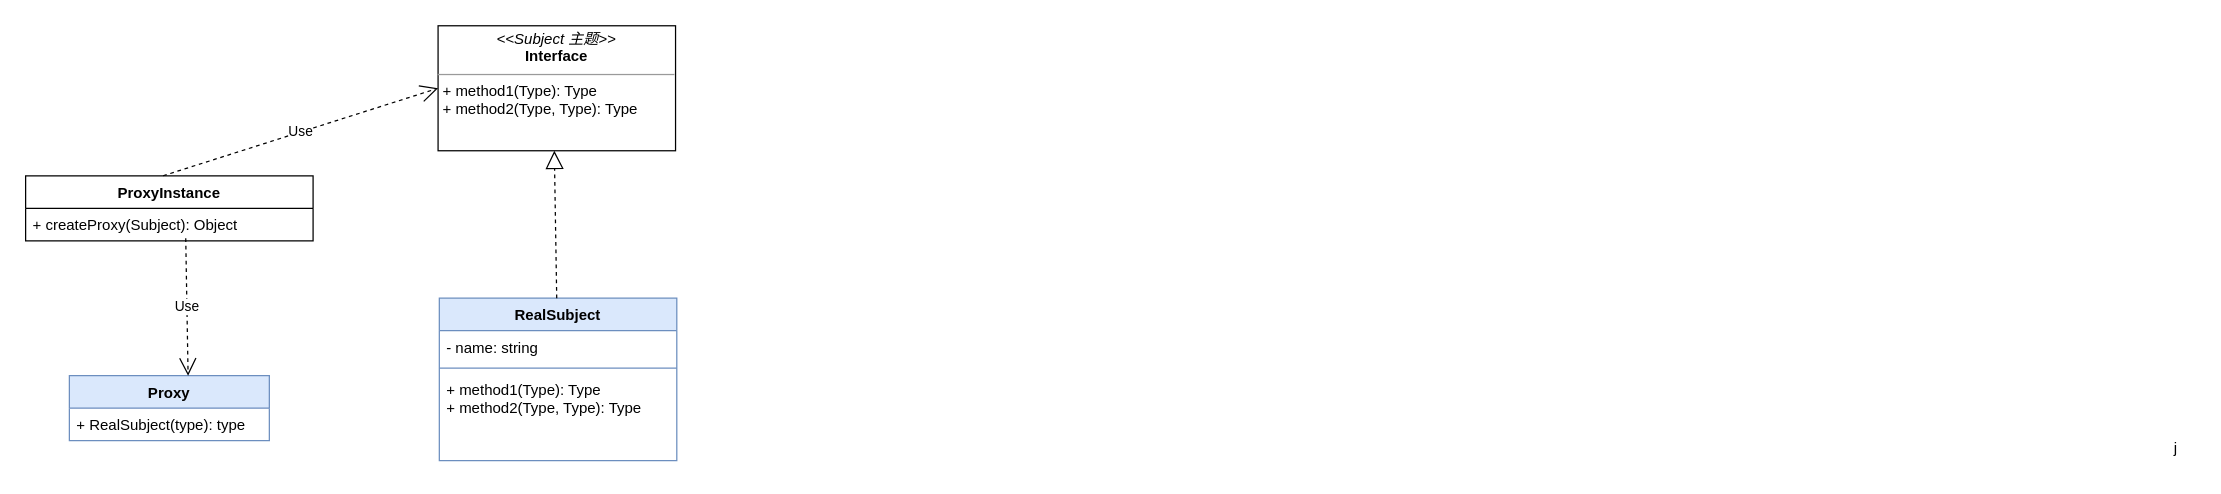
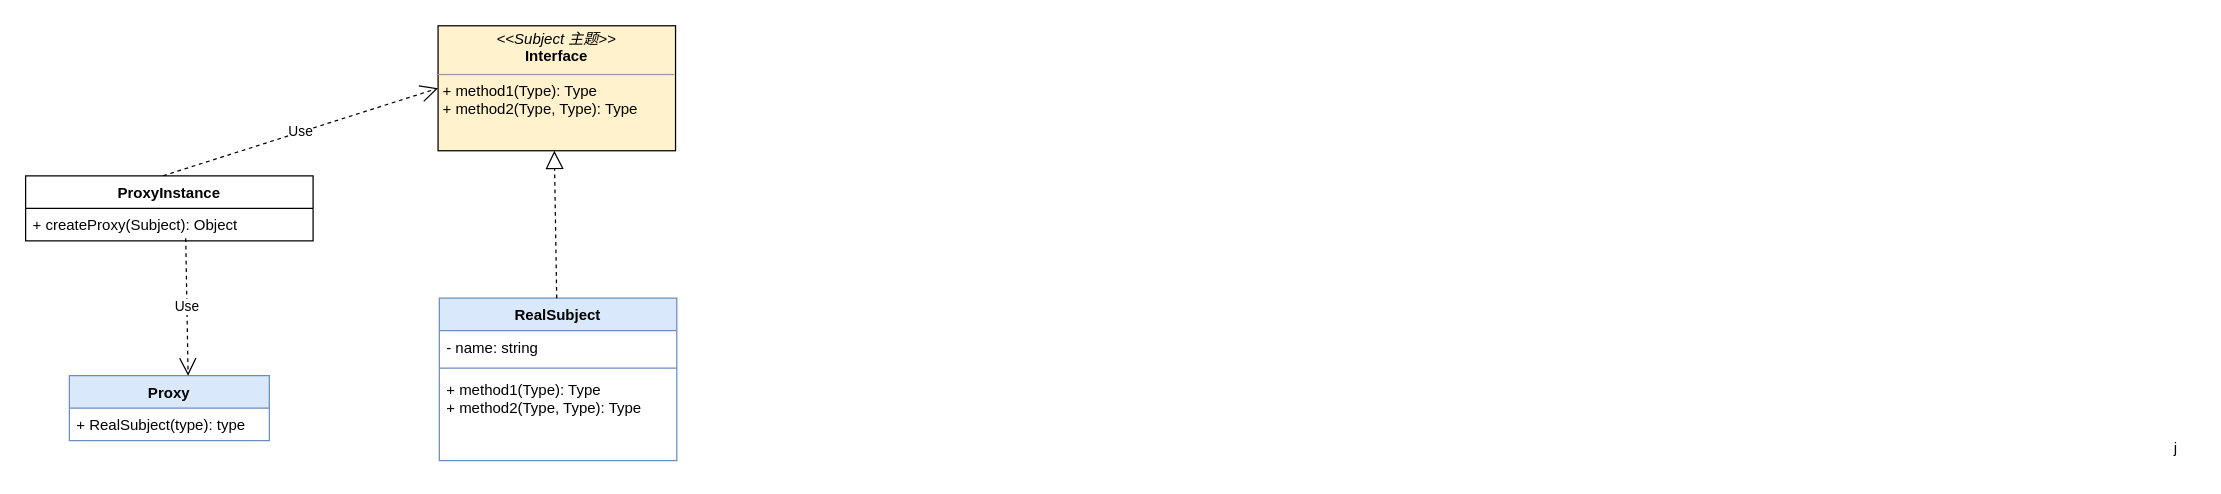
(557, 88) -> (557, 88)
